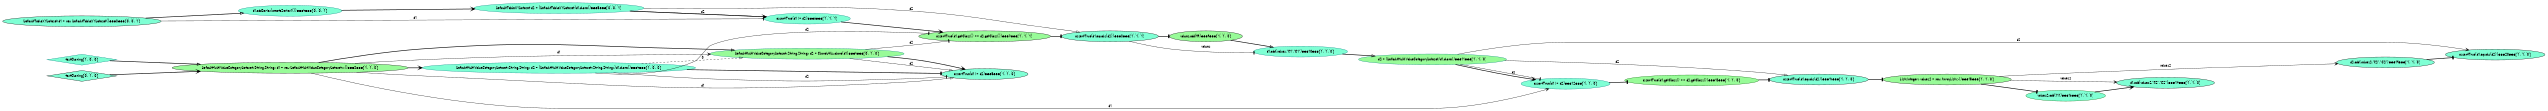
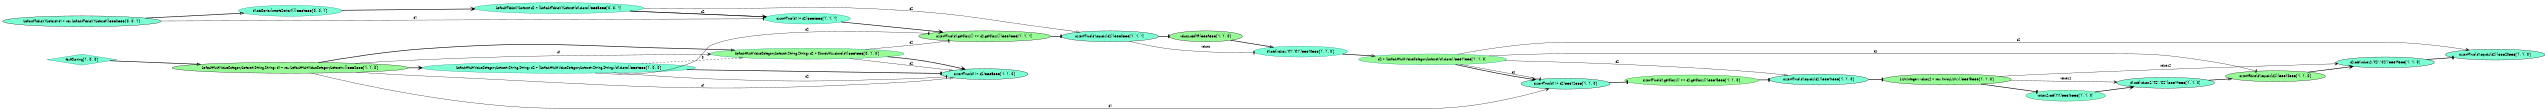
(82, 76) -> none
none -> (2275, 76)
(1566, 84) -> (1566, 84)
